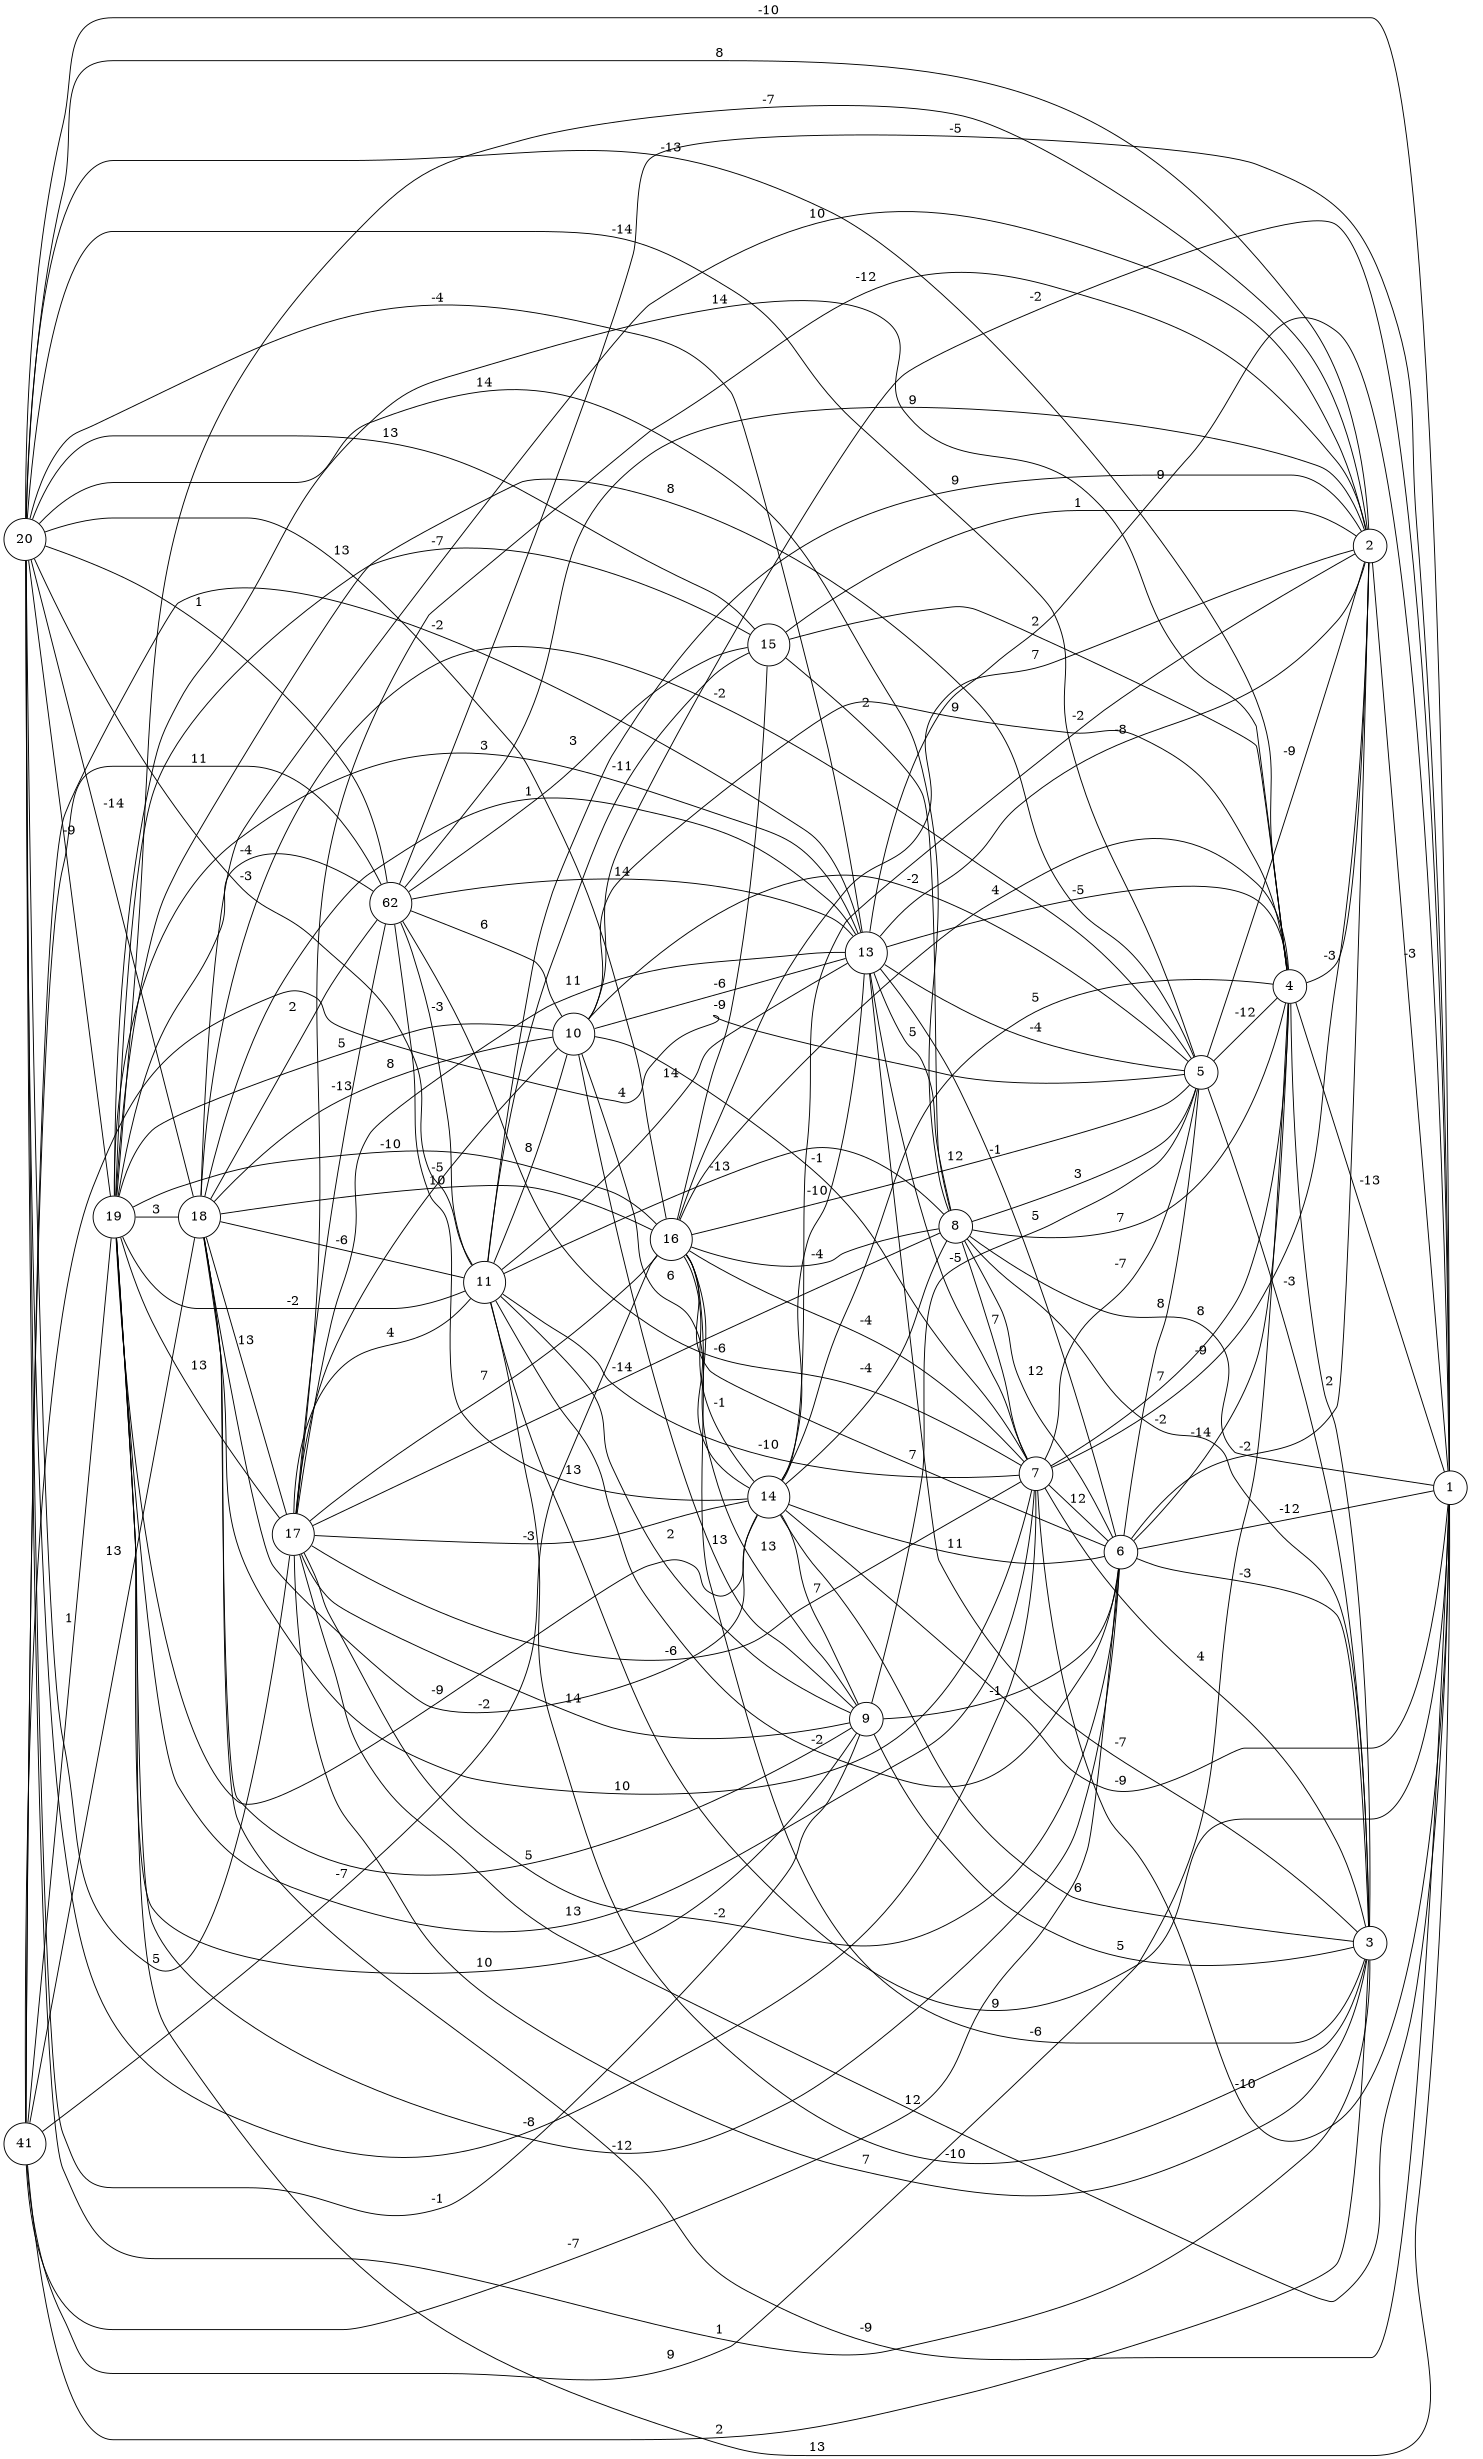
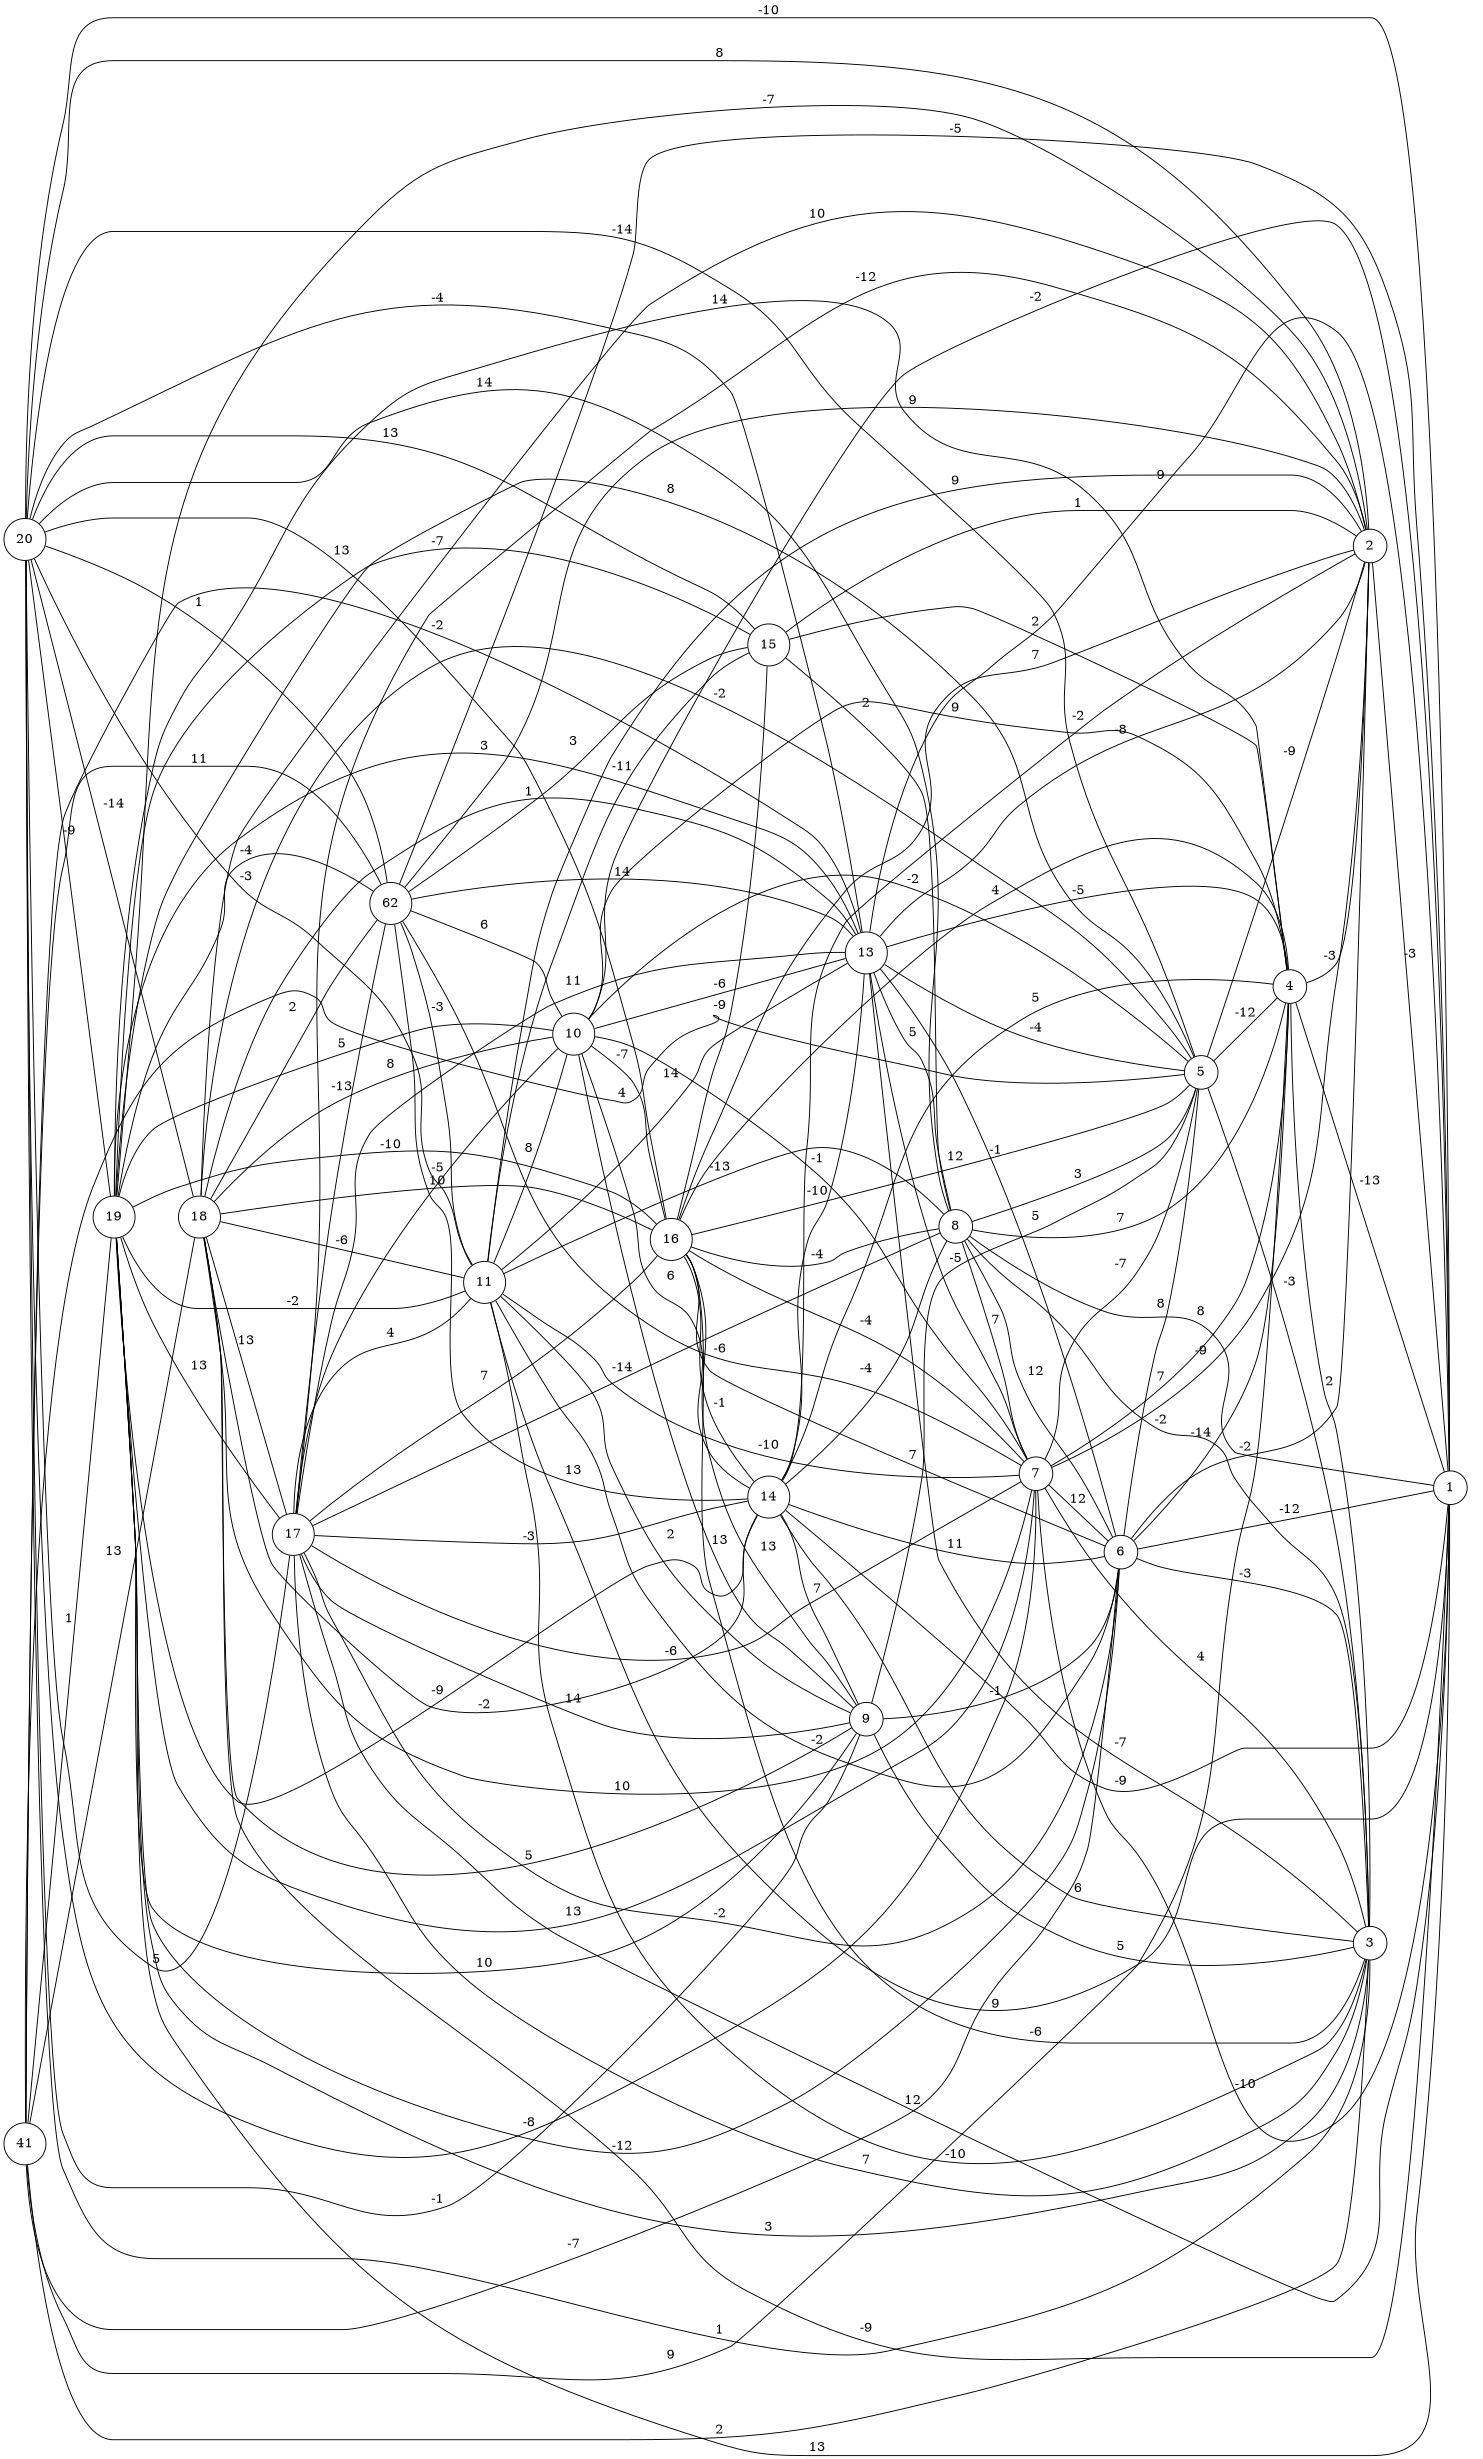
(746, 177) -> none
(157, 1217) -> (442, 2148)
(465, 1770) -> (635, 1086)
